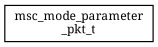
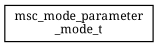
(79, 24) -> (79, 24)
